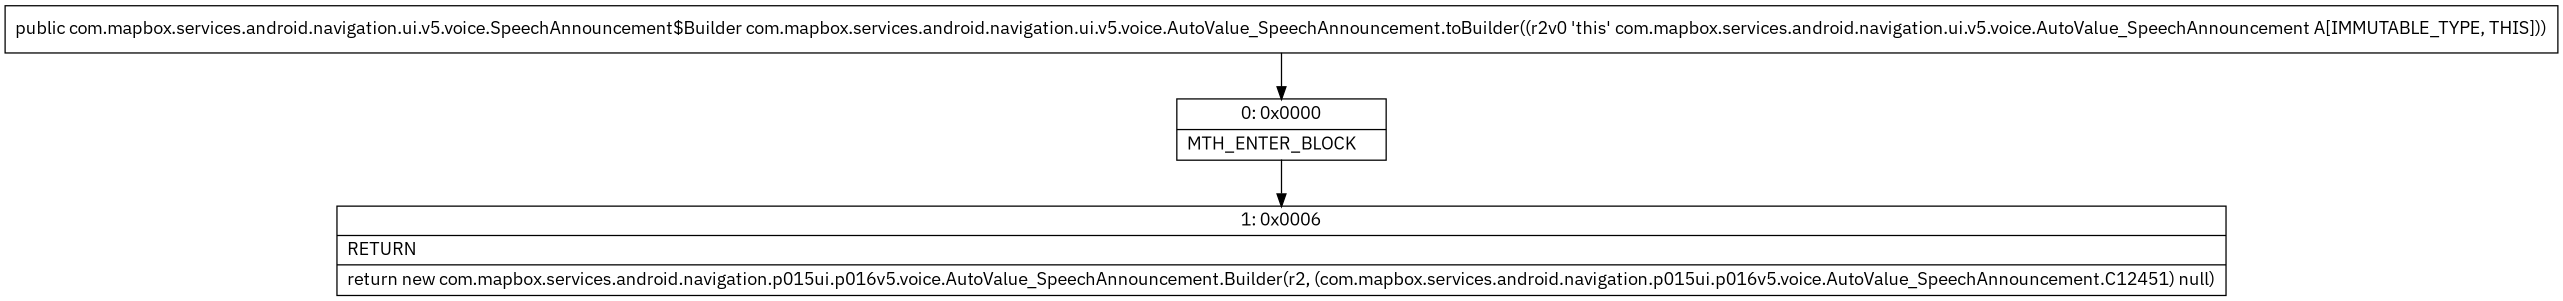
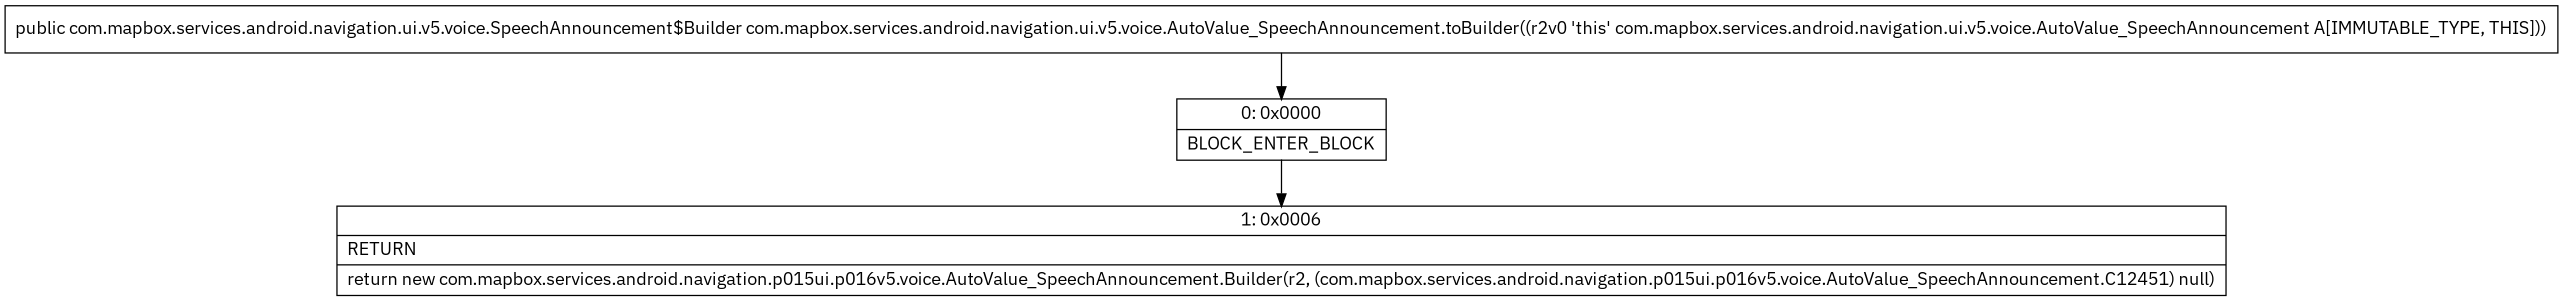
(1272, 144) -> (1281, 144)
